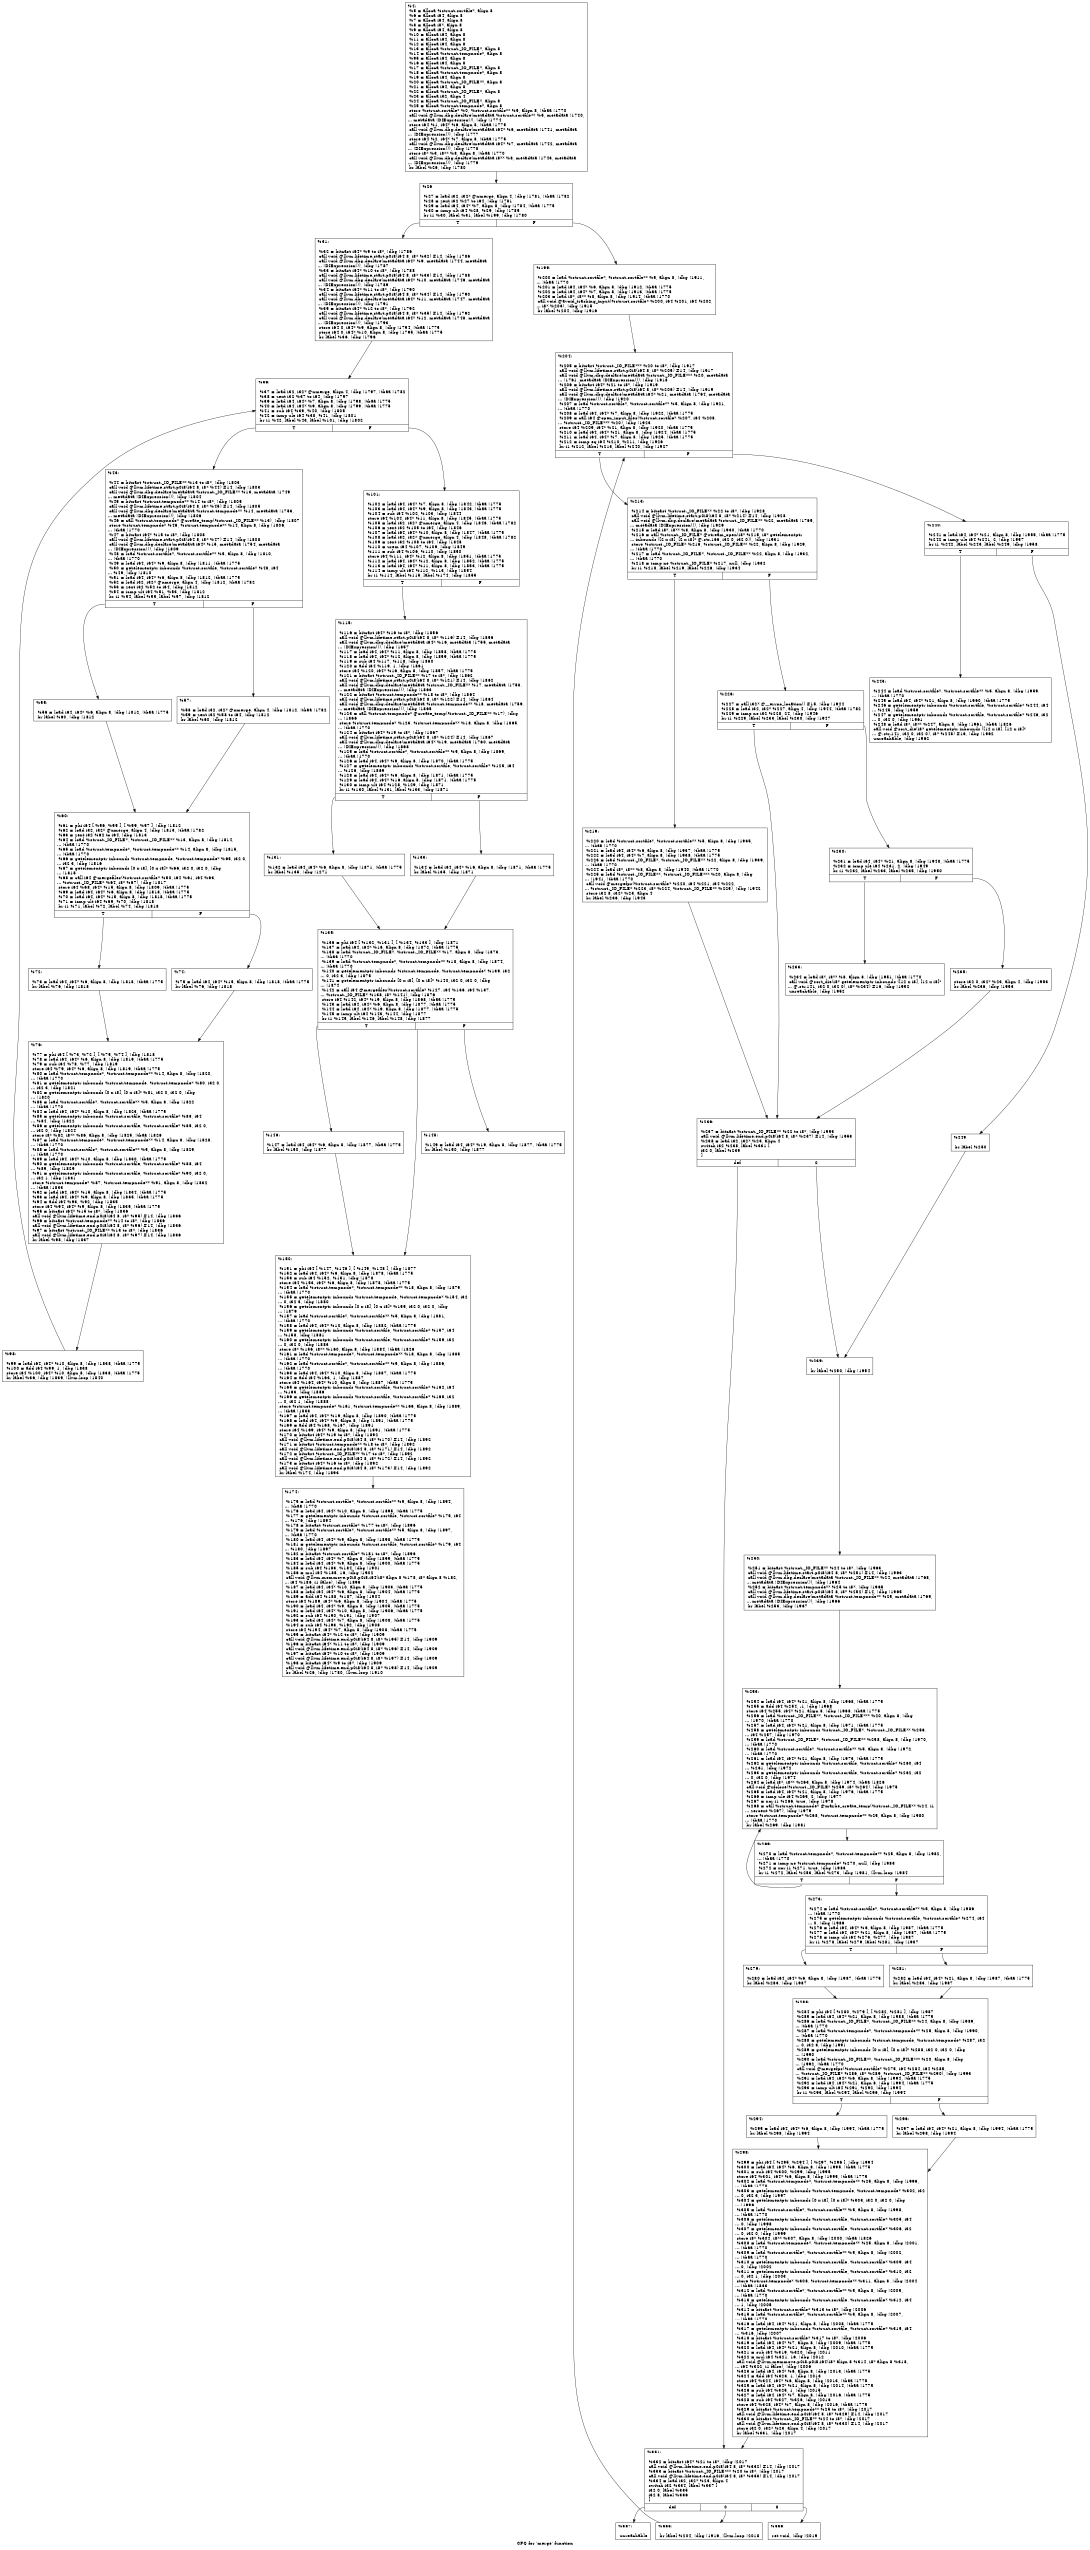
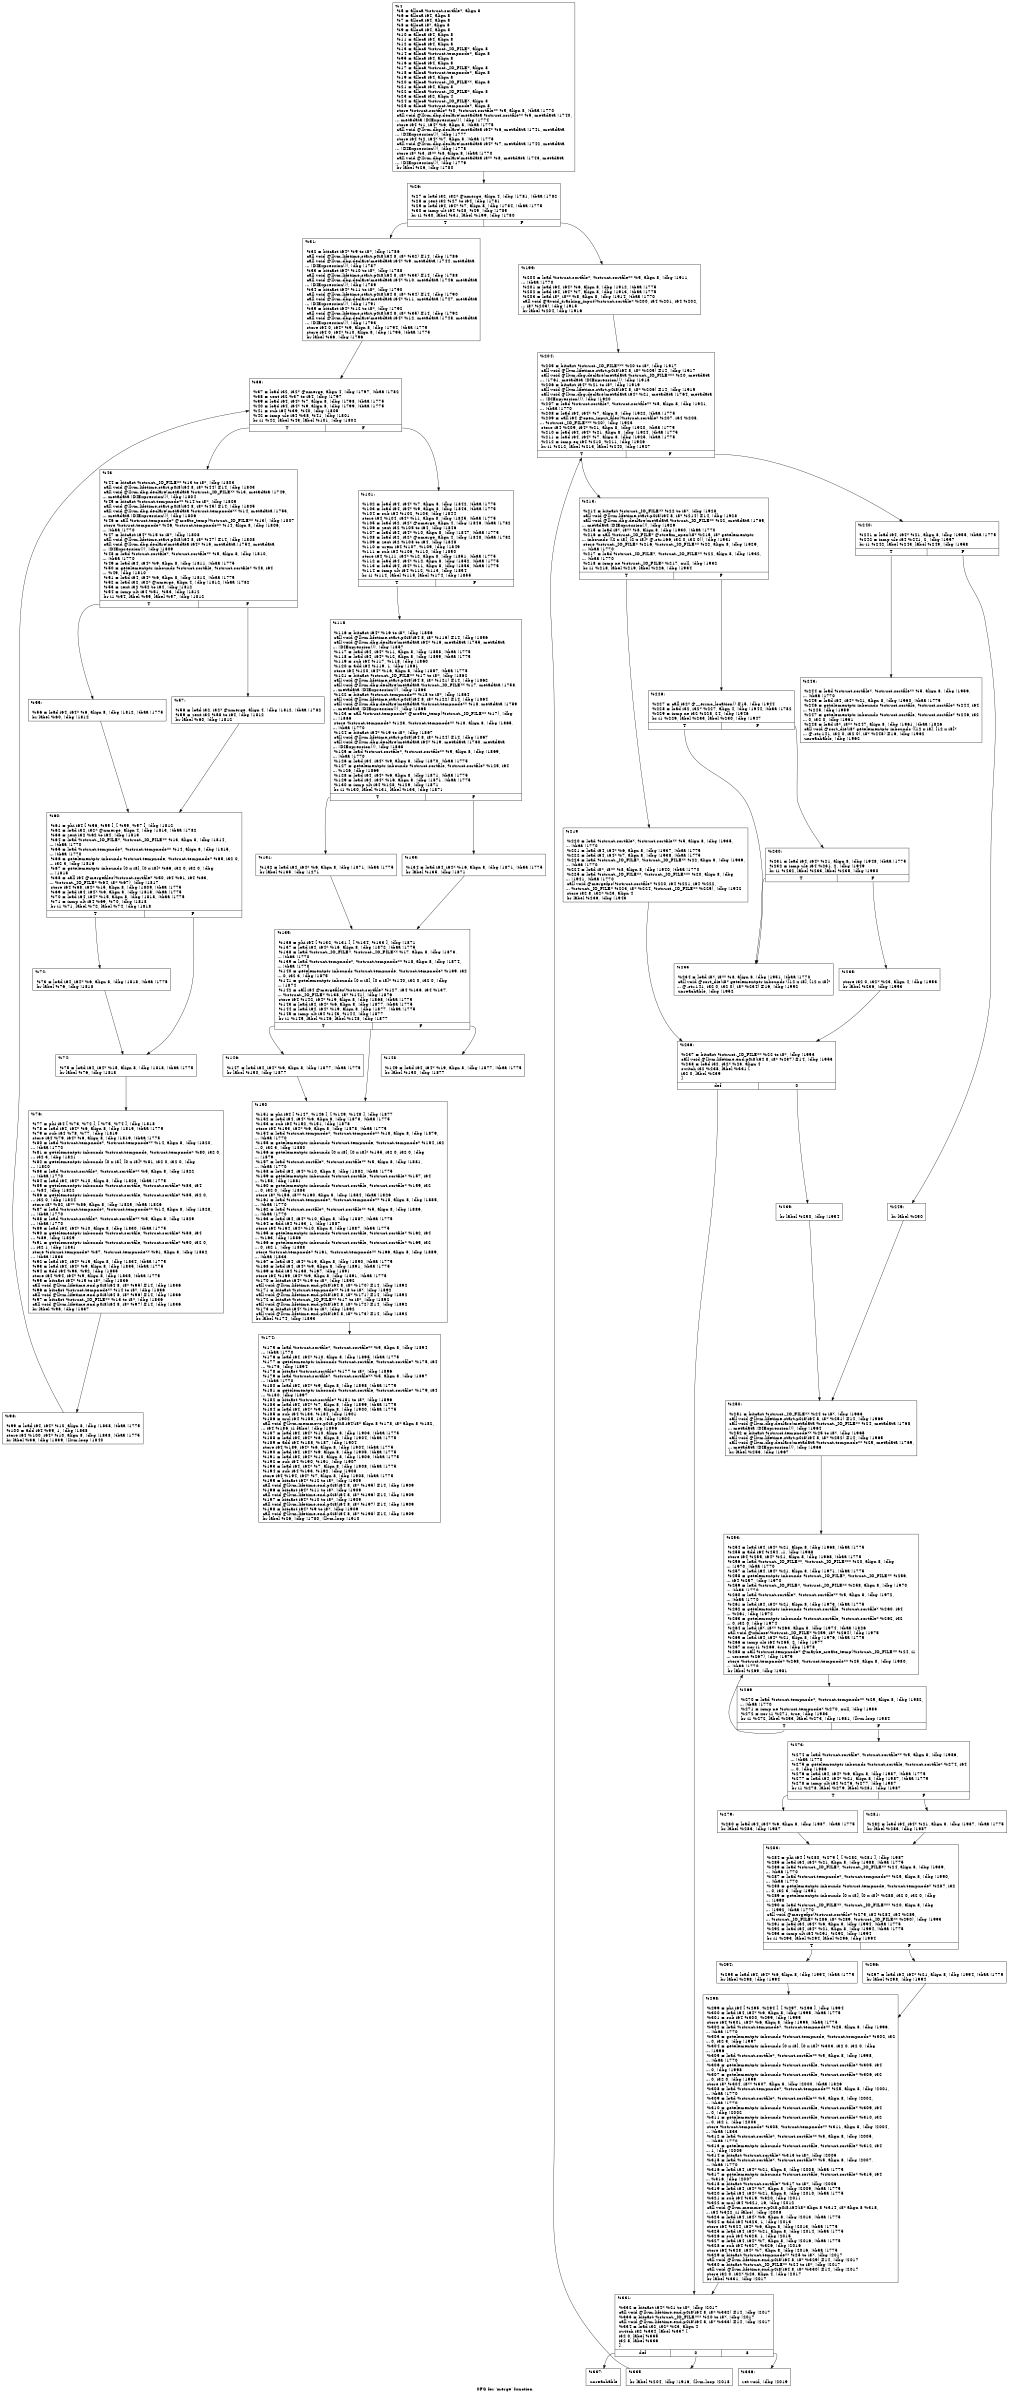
(777, 921) -> (756, 831)
(103, 1014) -> (113, 1021)
(906, 1253) -> (868, 1309)
